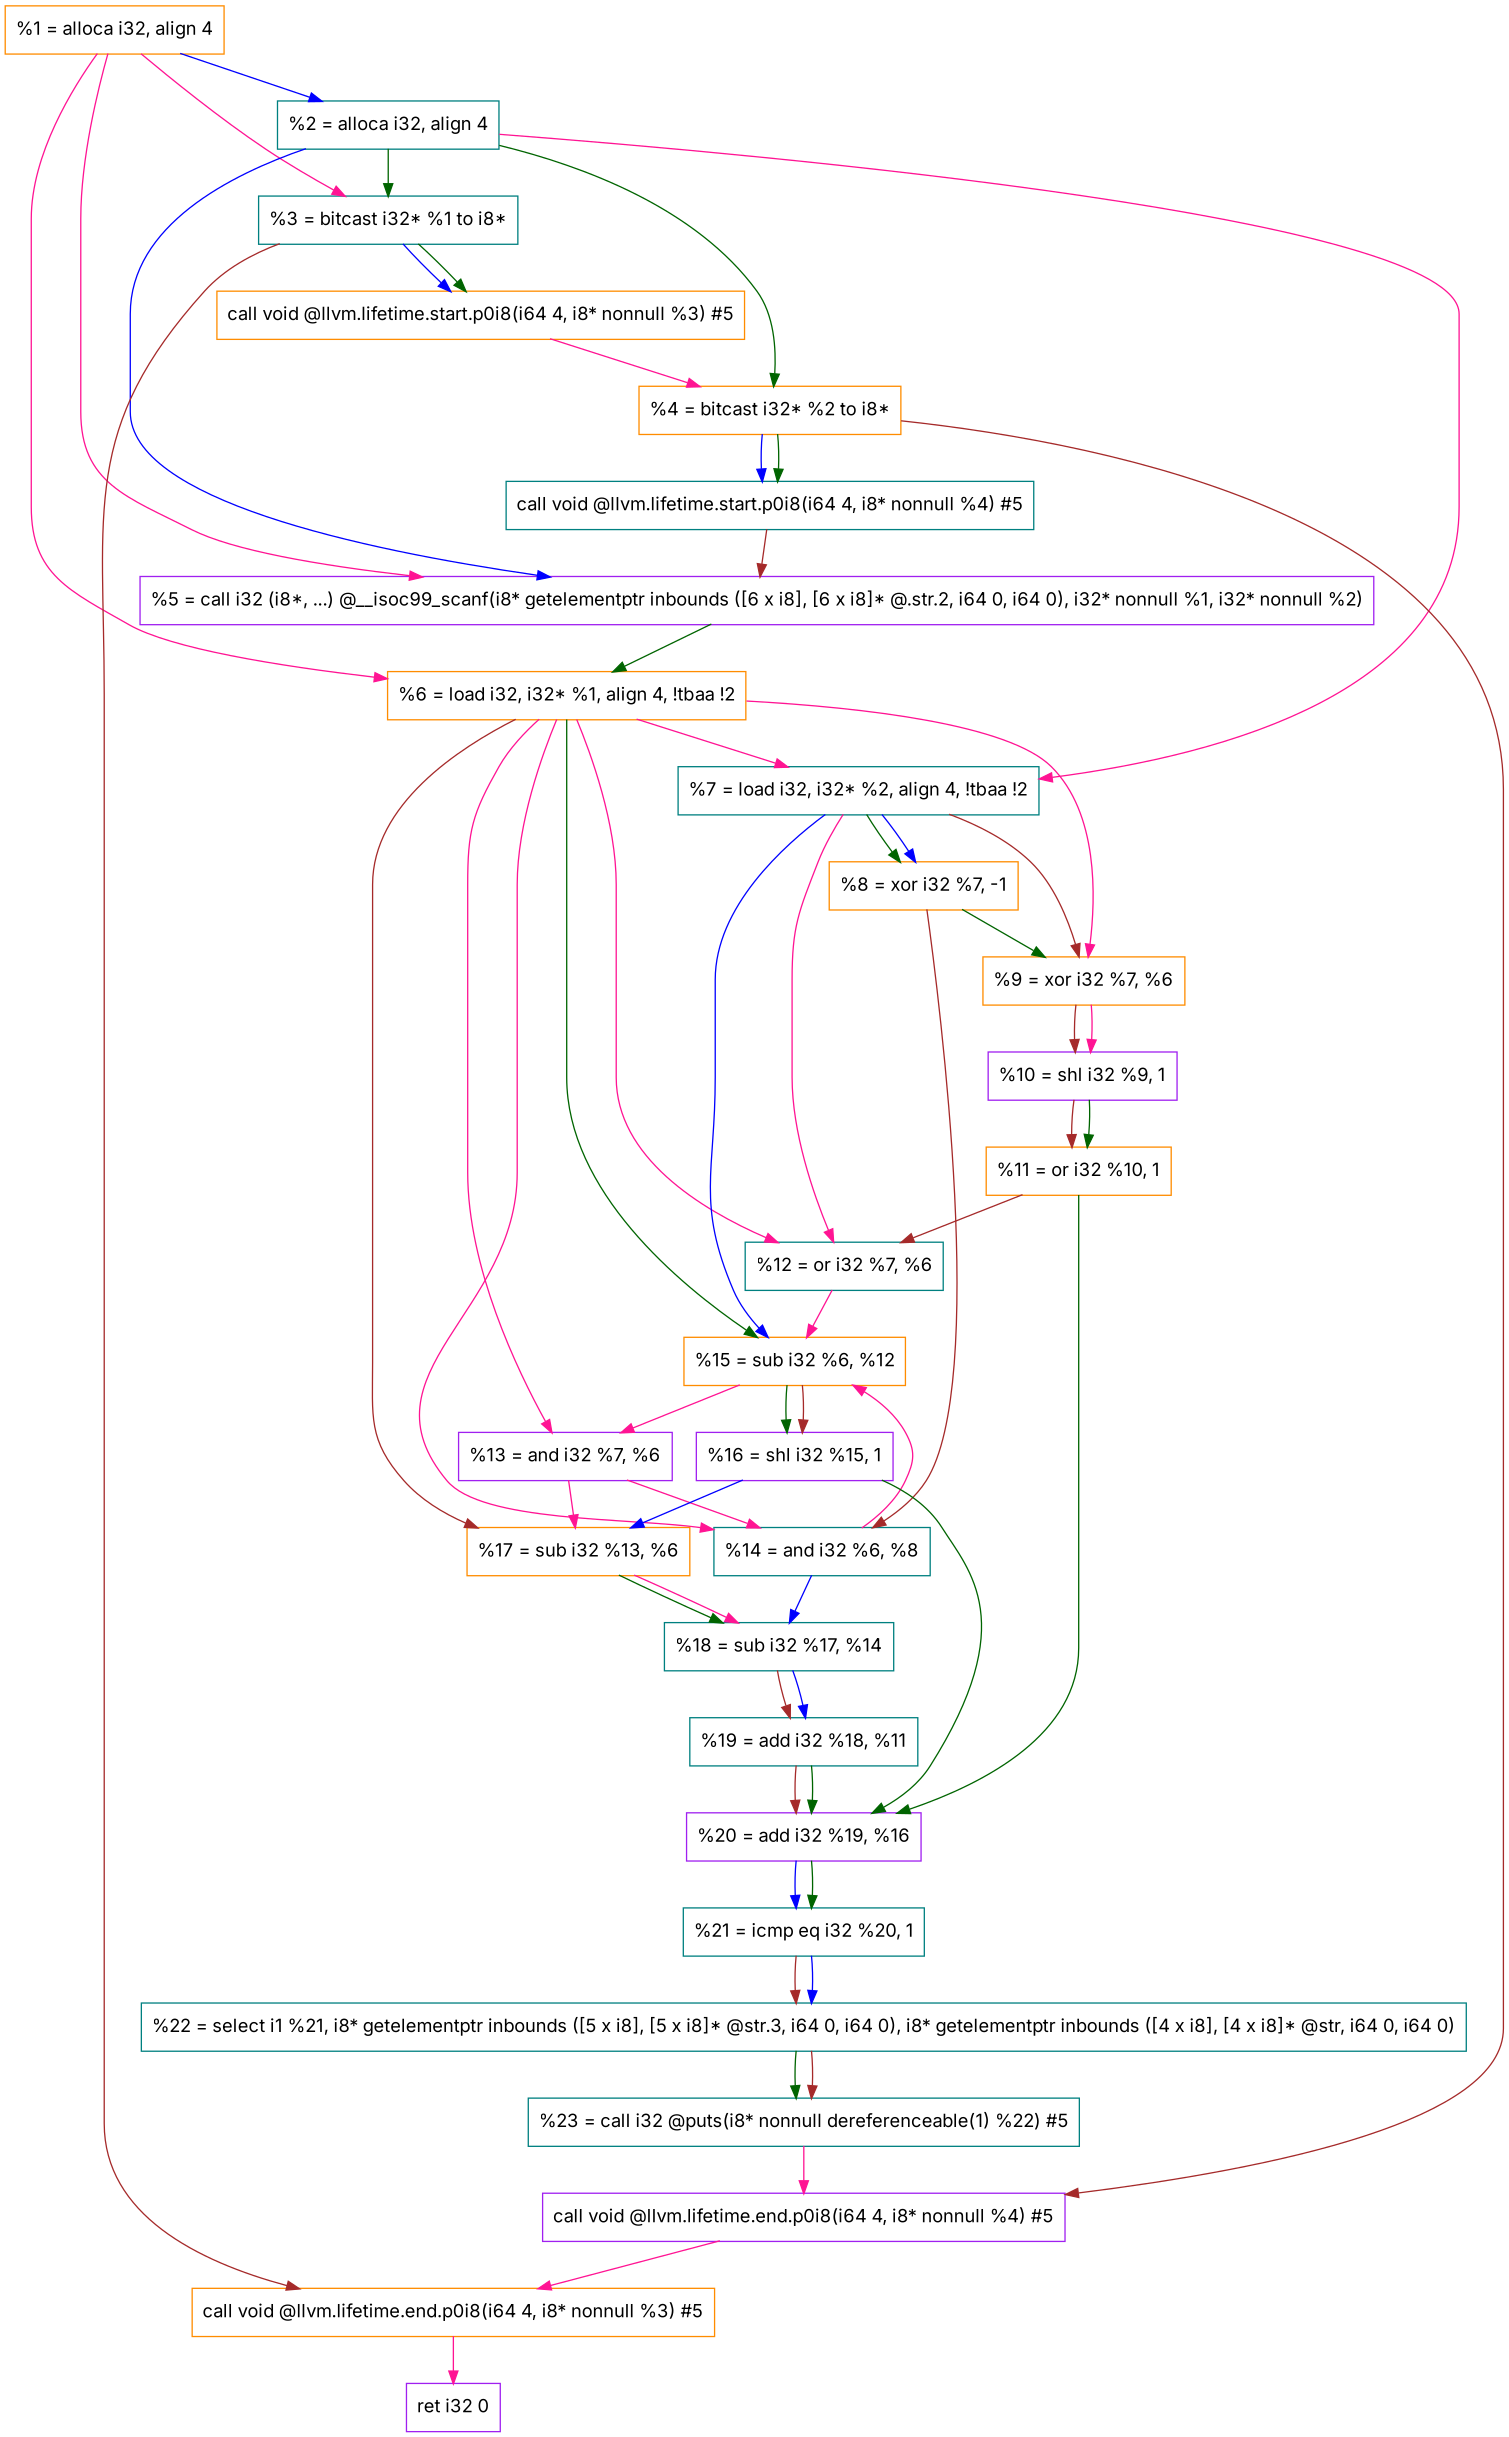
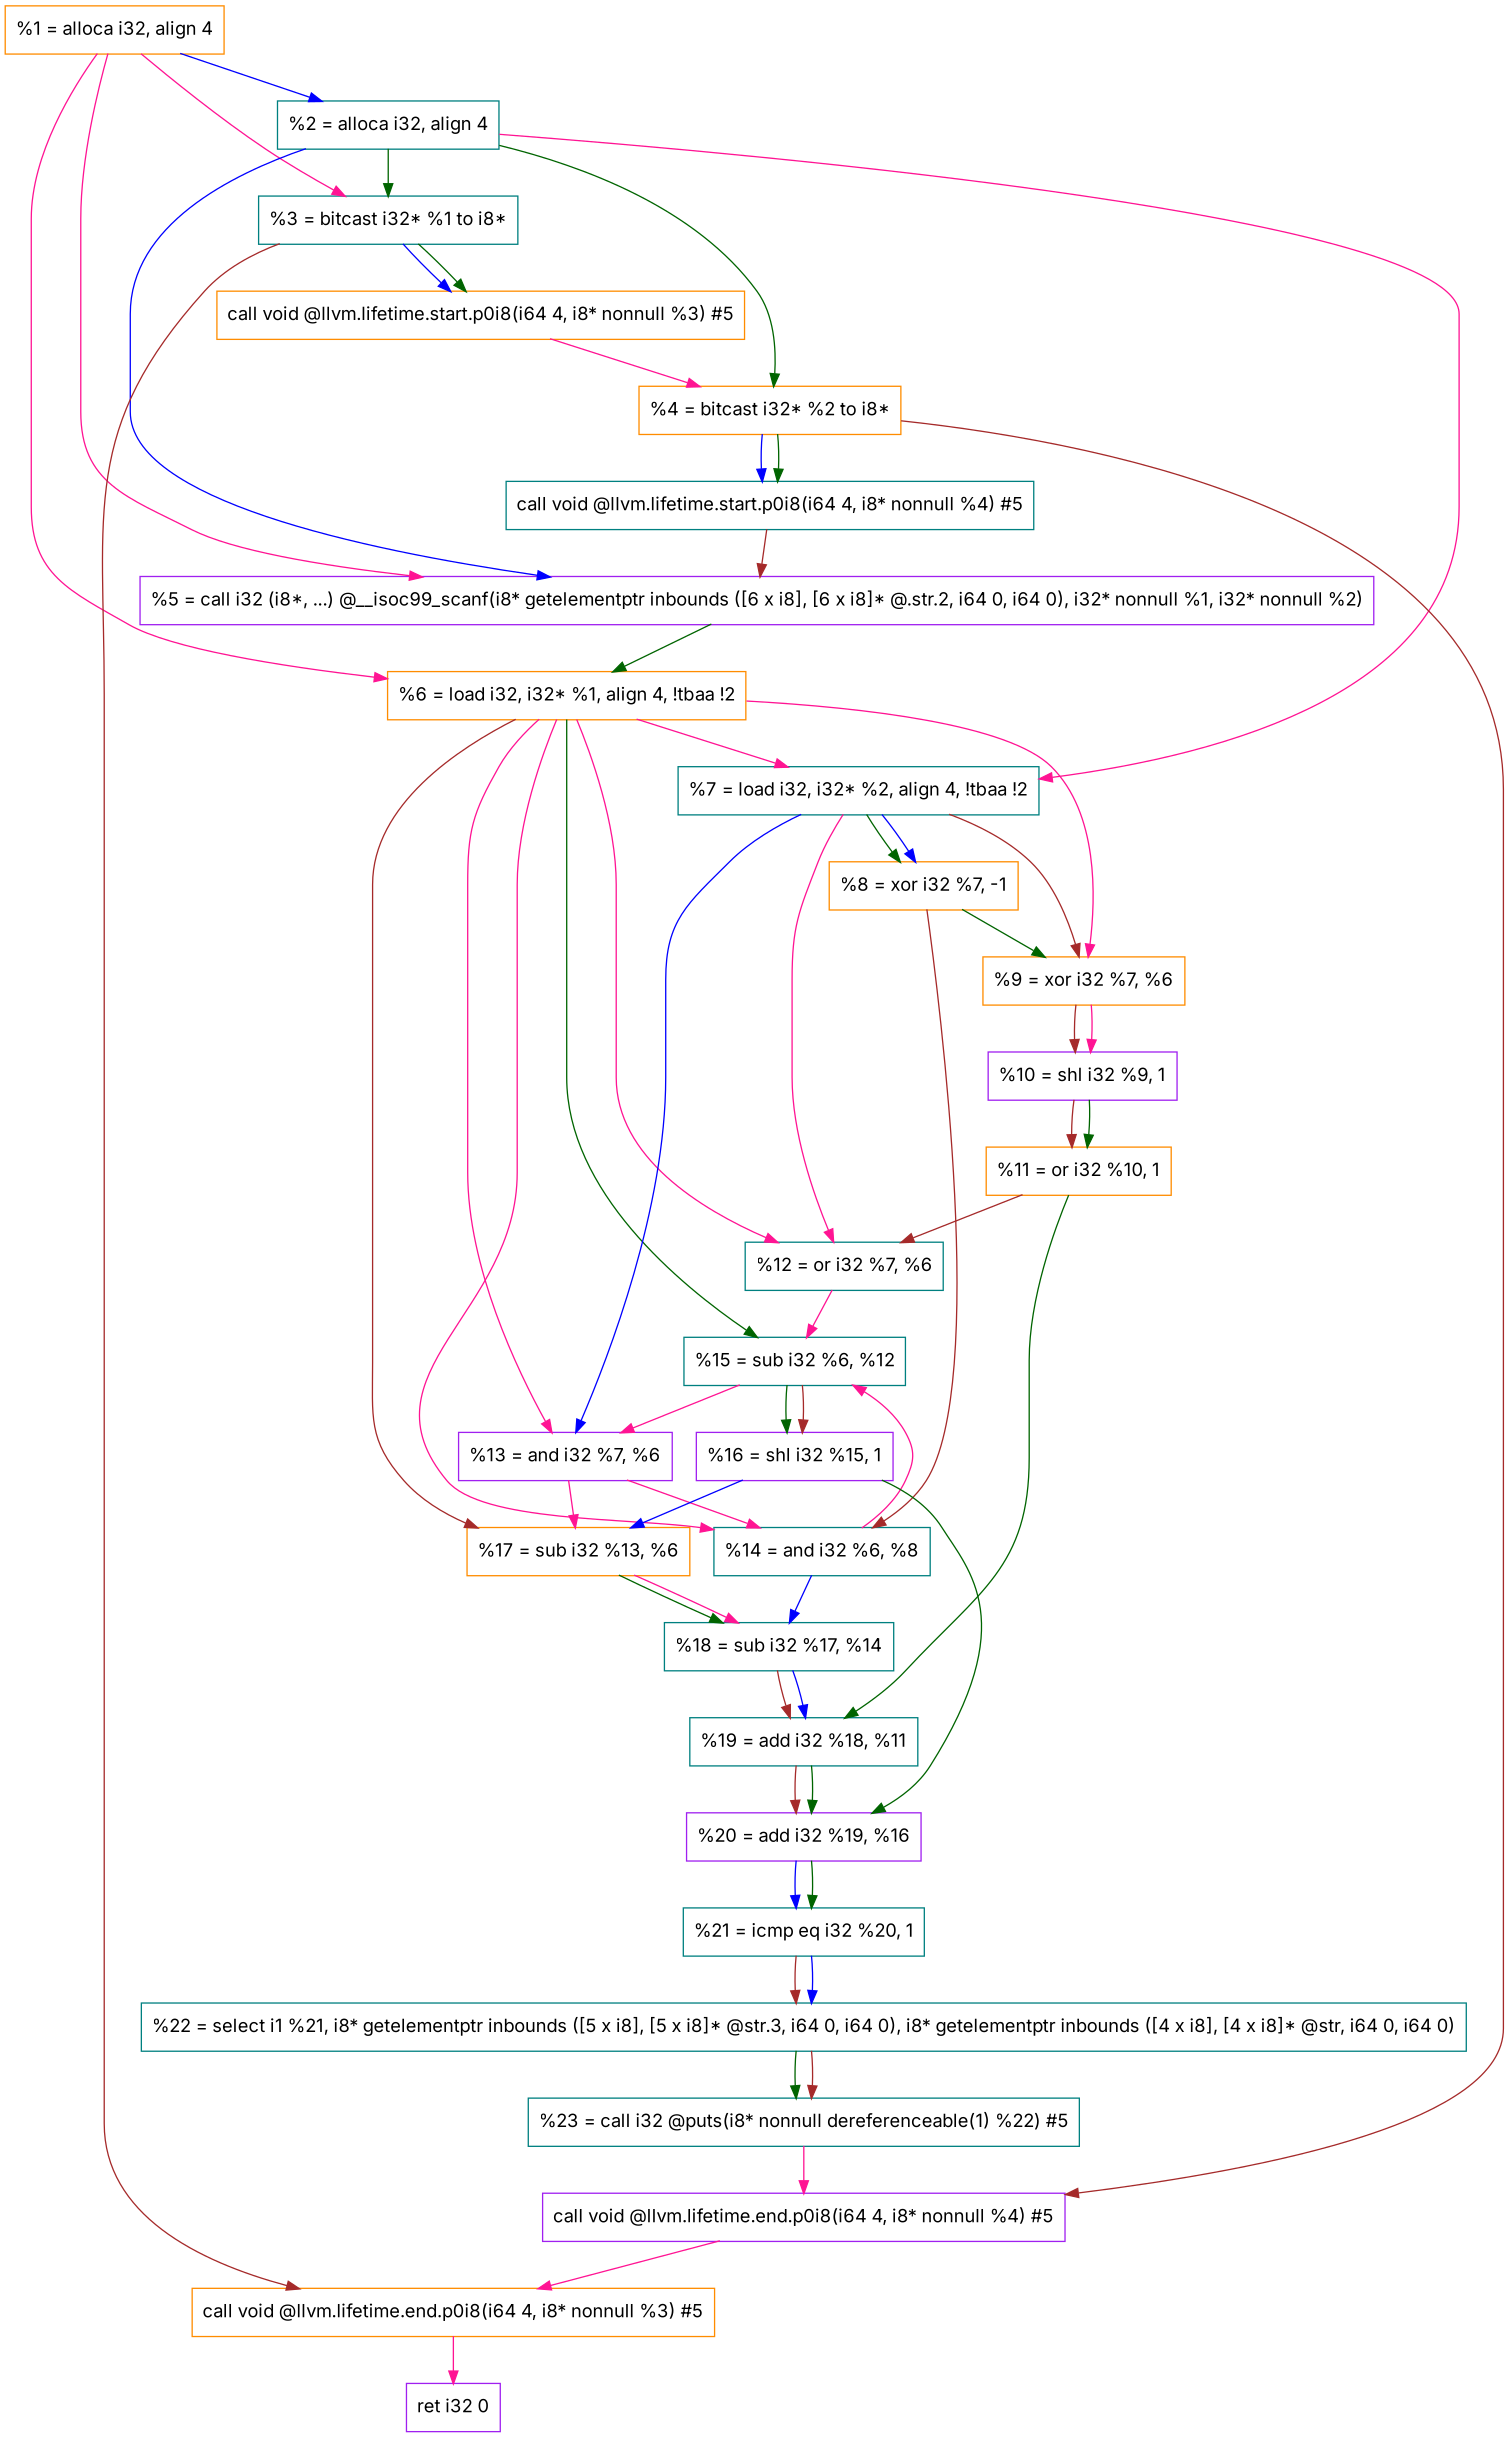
(715, 1057) -> (665, 1094)
(795, 1361) -> (795, 1361)
(1079, 1546) -> (1028, 1484)
